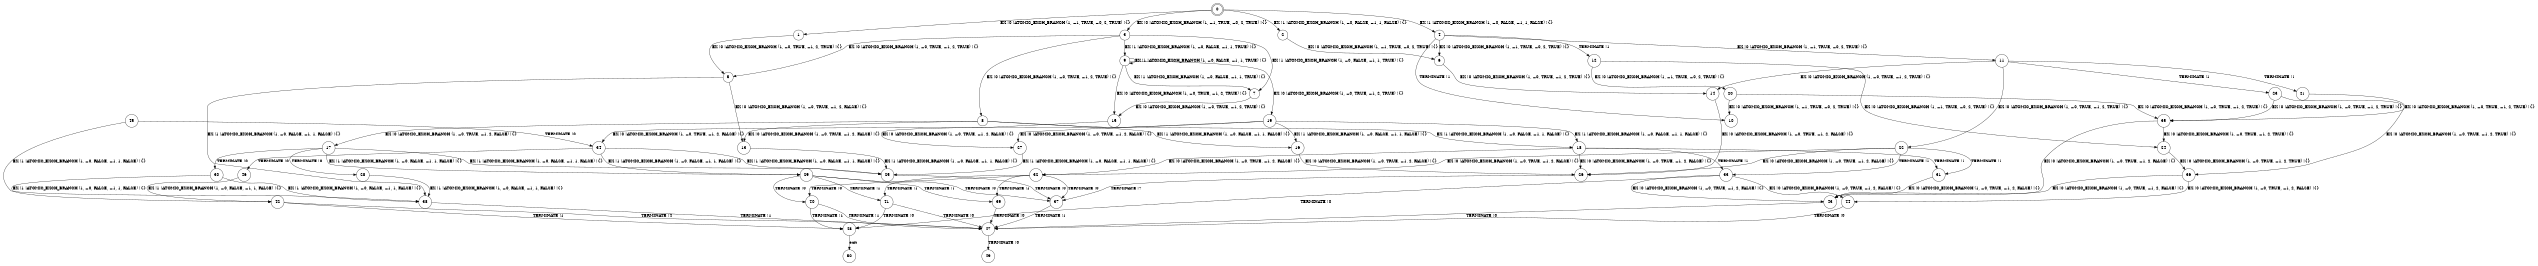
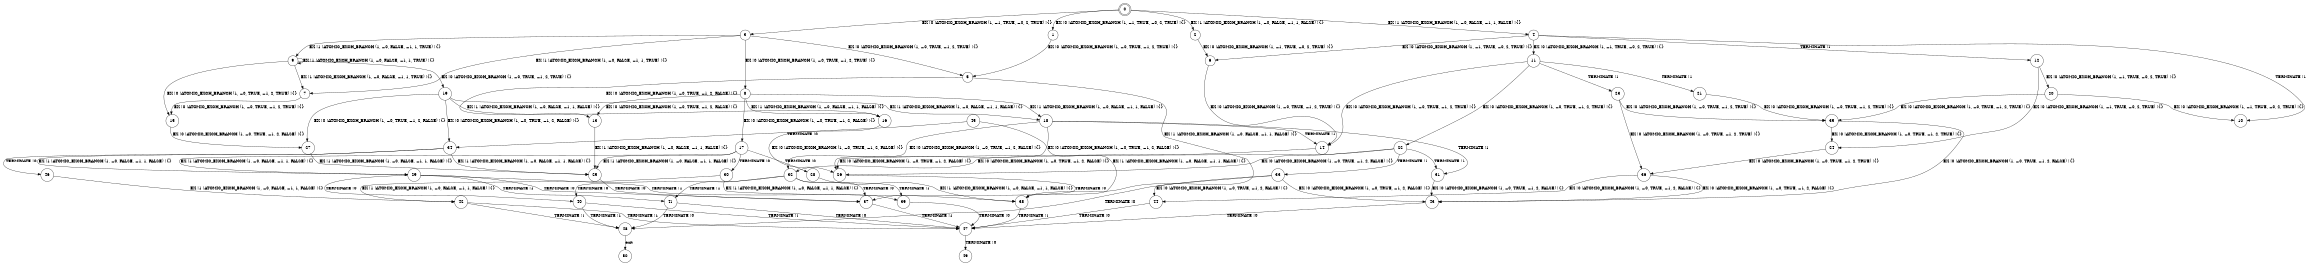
(1666, 151) -> (1185, 124)
(1126, 189) -> (1091, 189)
(657, 216) -> (643, 216)
